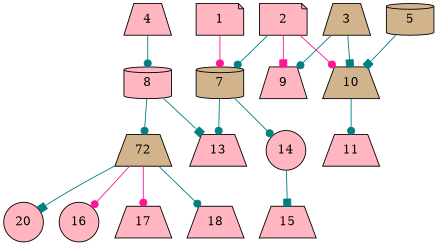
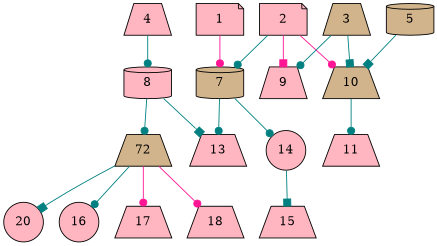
(113, 184) -> (113, 184)
(177, 184) -> (177, 184)
